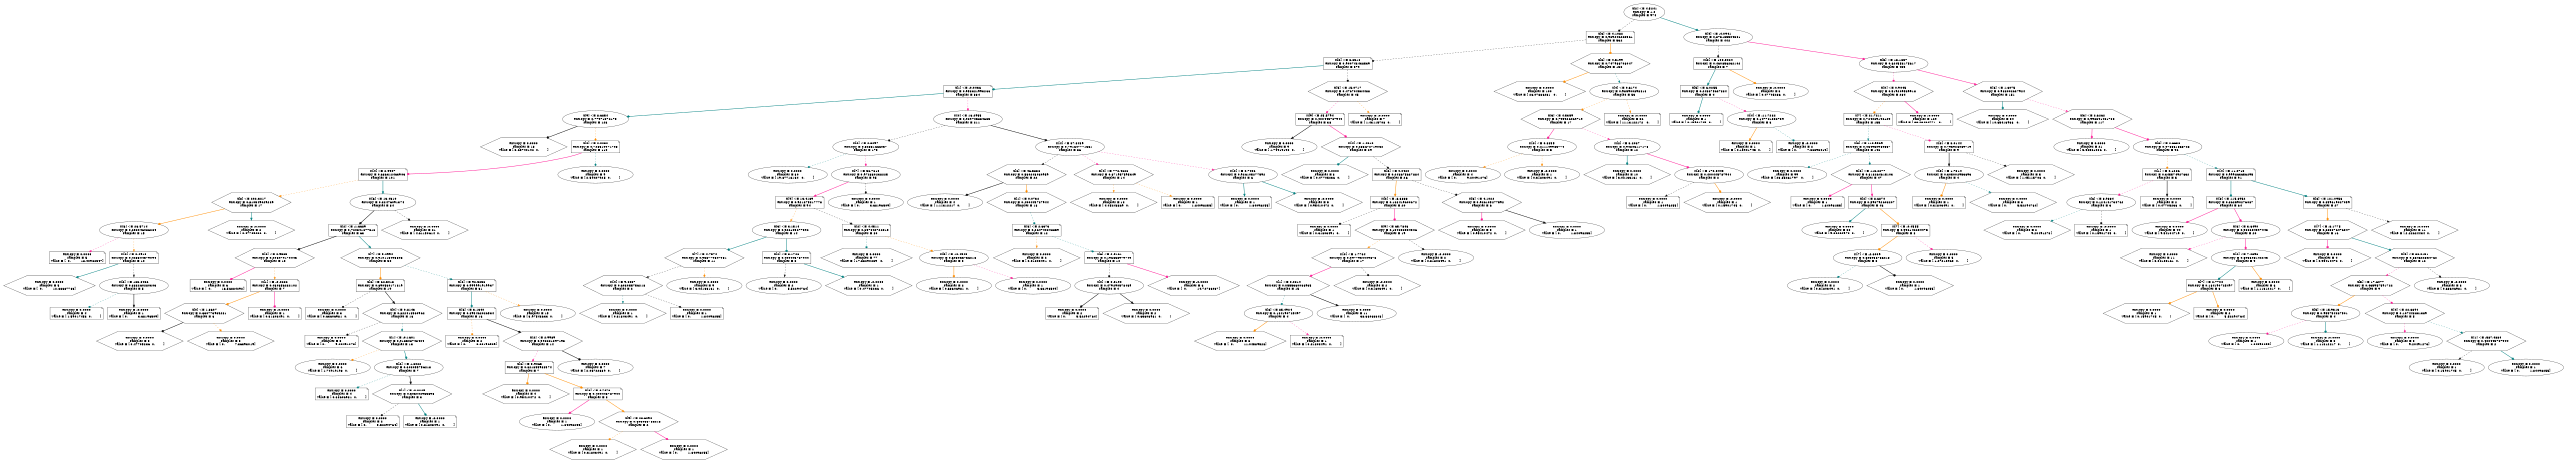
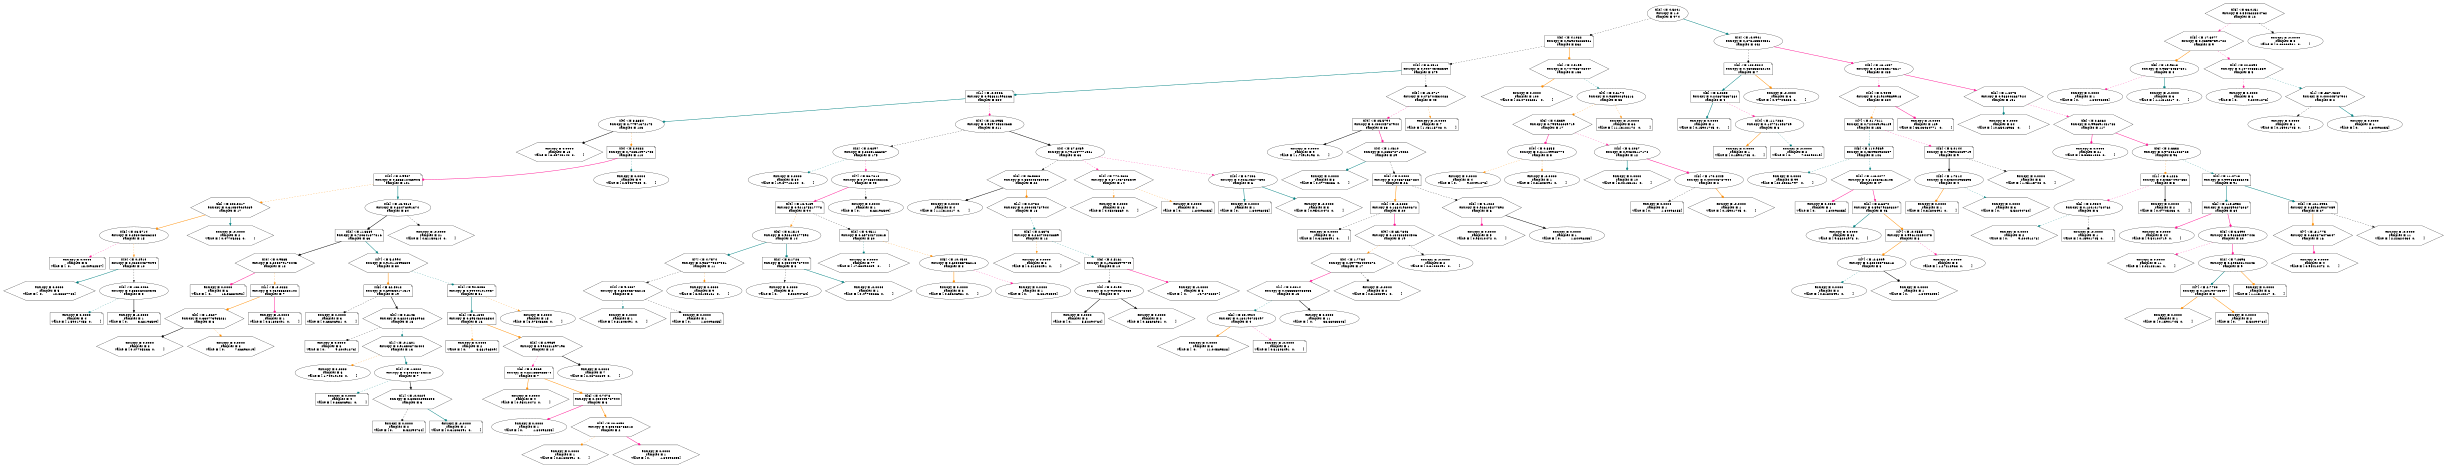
(918, 133) -> (929, 138)
(2370, 244) -> none
(502, 325) -> (502, 331)
